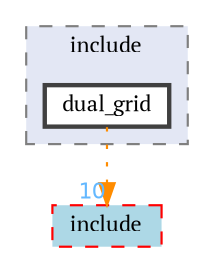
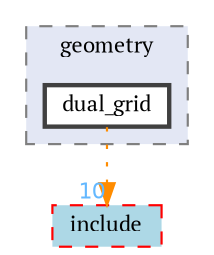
(107, 47) -> (107, 47)
